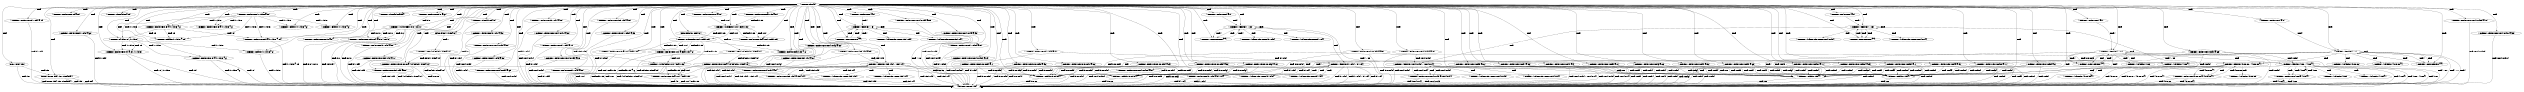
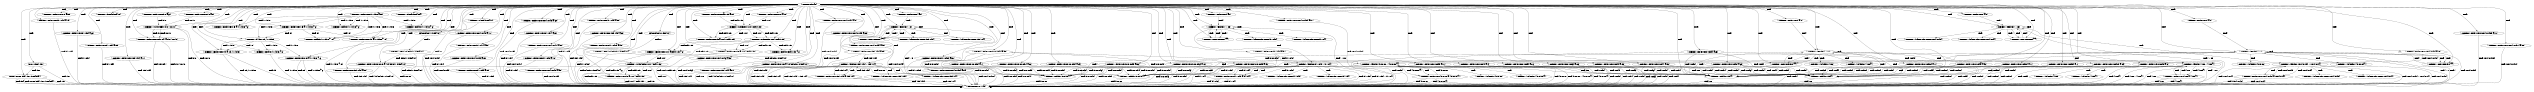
none -> (473, 33)
(363, 36) -> (180, 21)
(967, 87) -> (976, 87)
